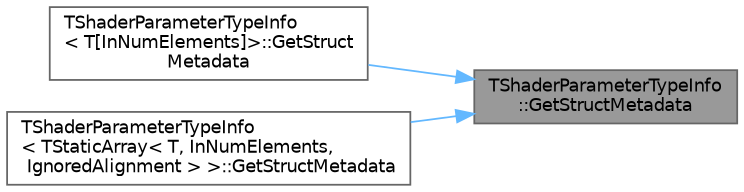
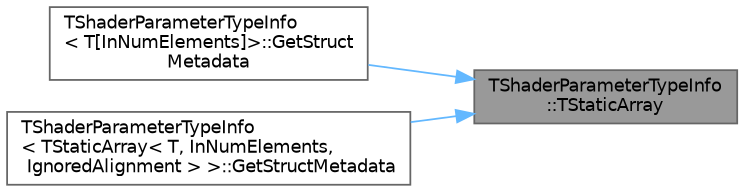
(606, 97) -> (606, 97)
